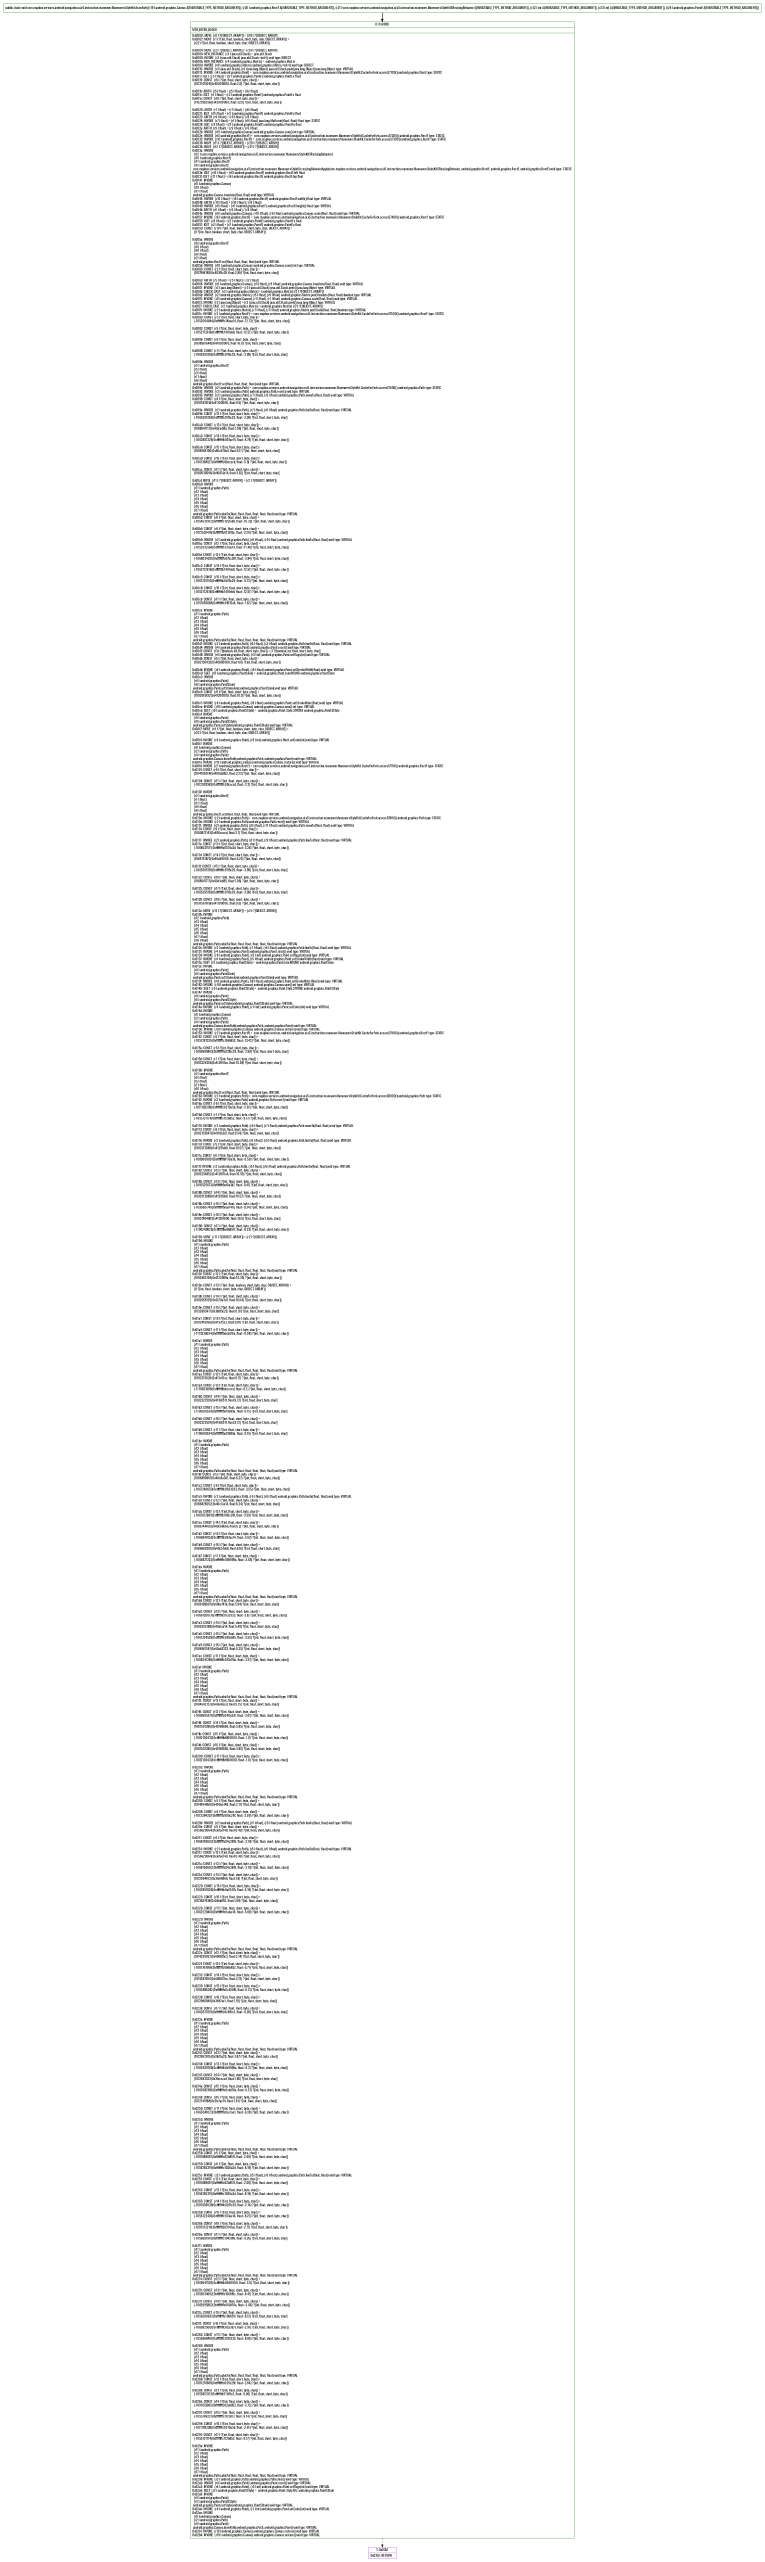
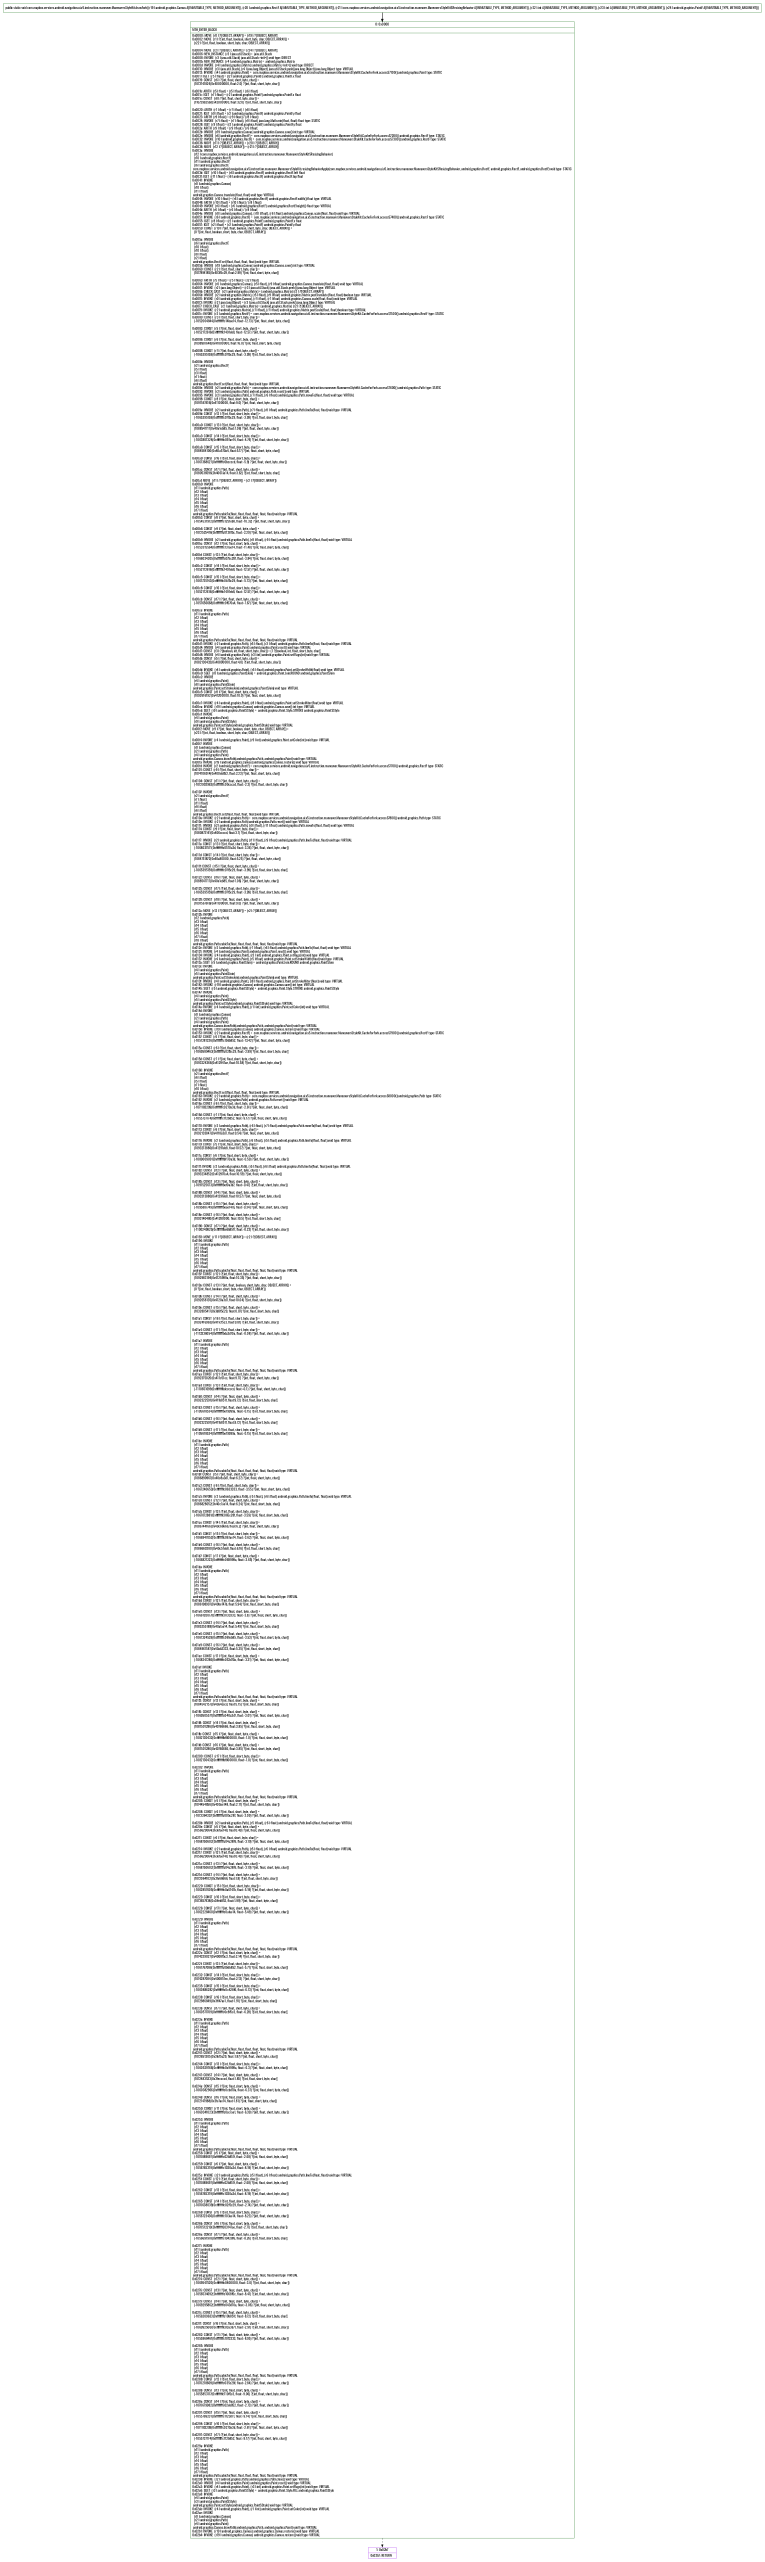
(203, 2246) -> (203, 2246)
